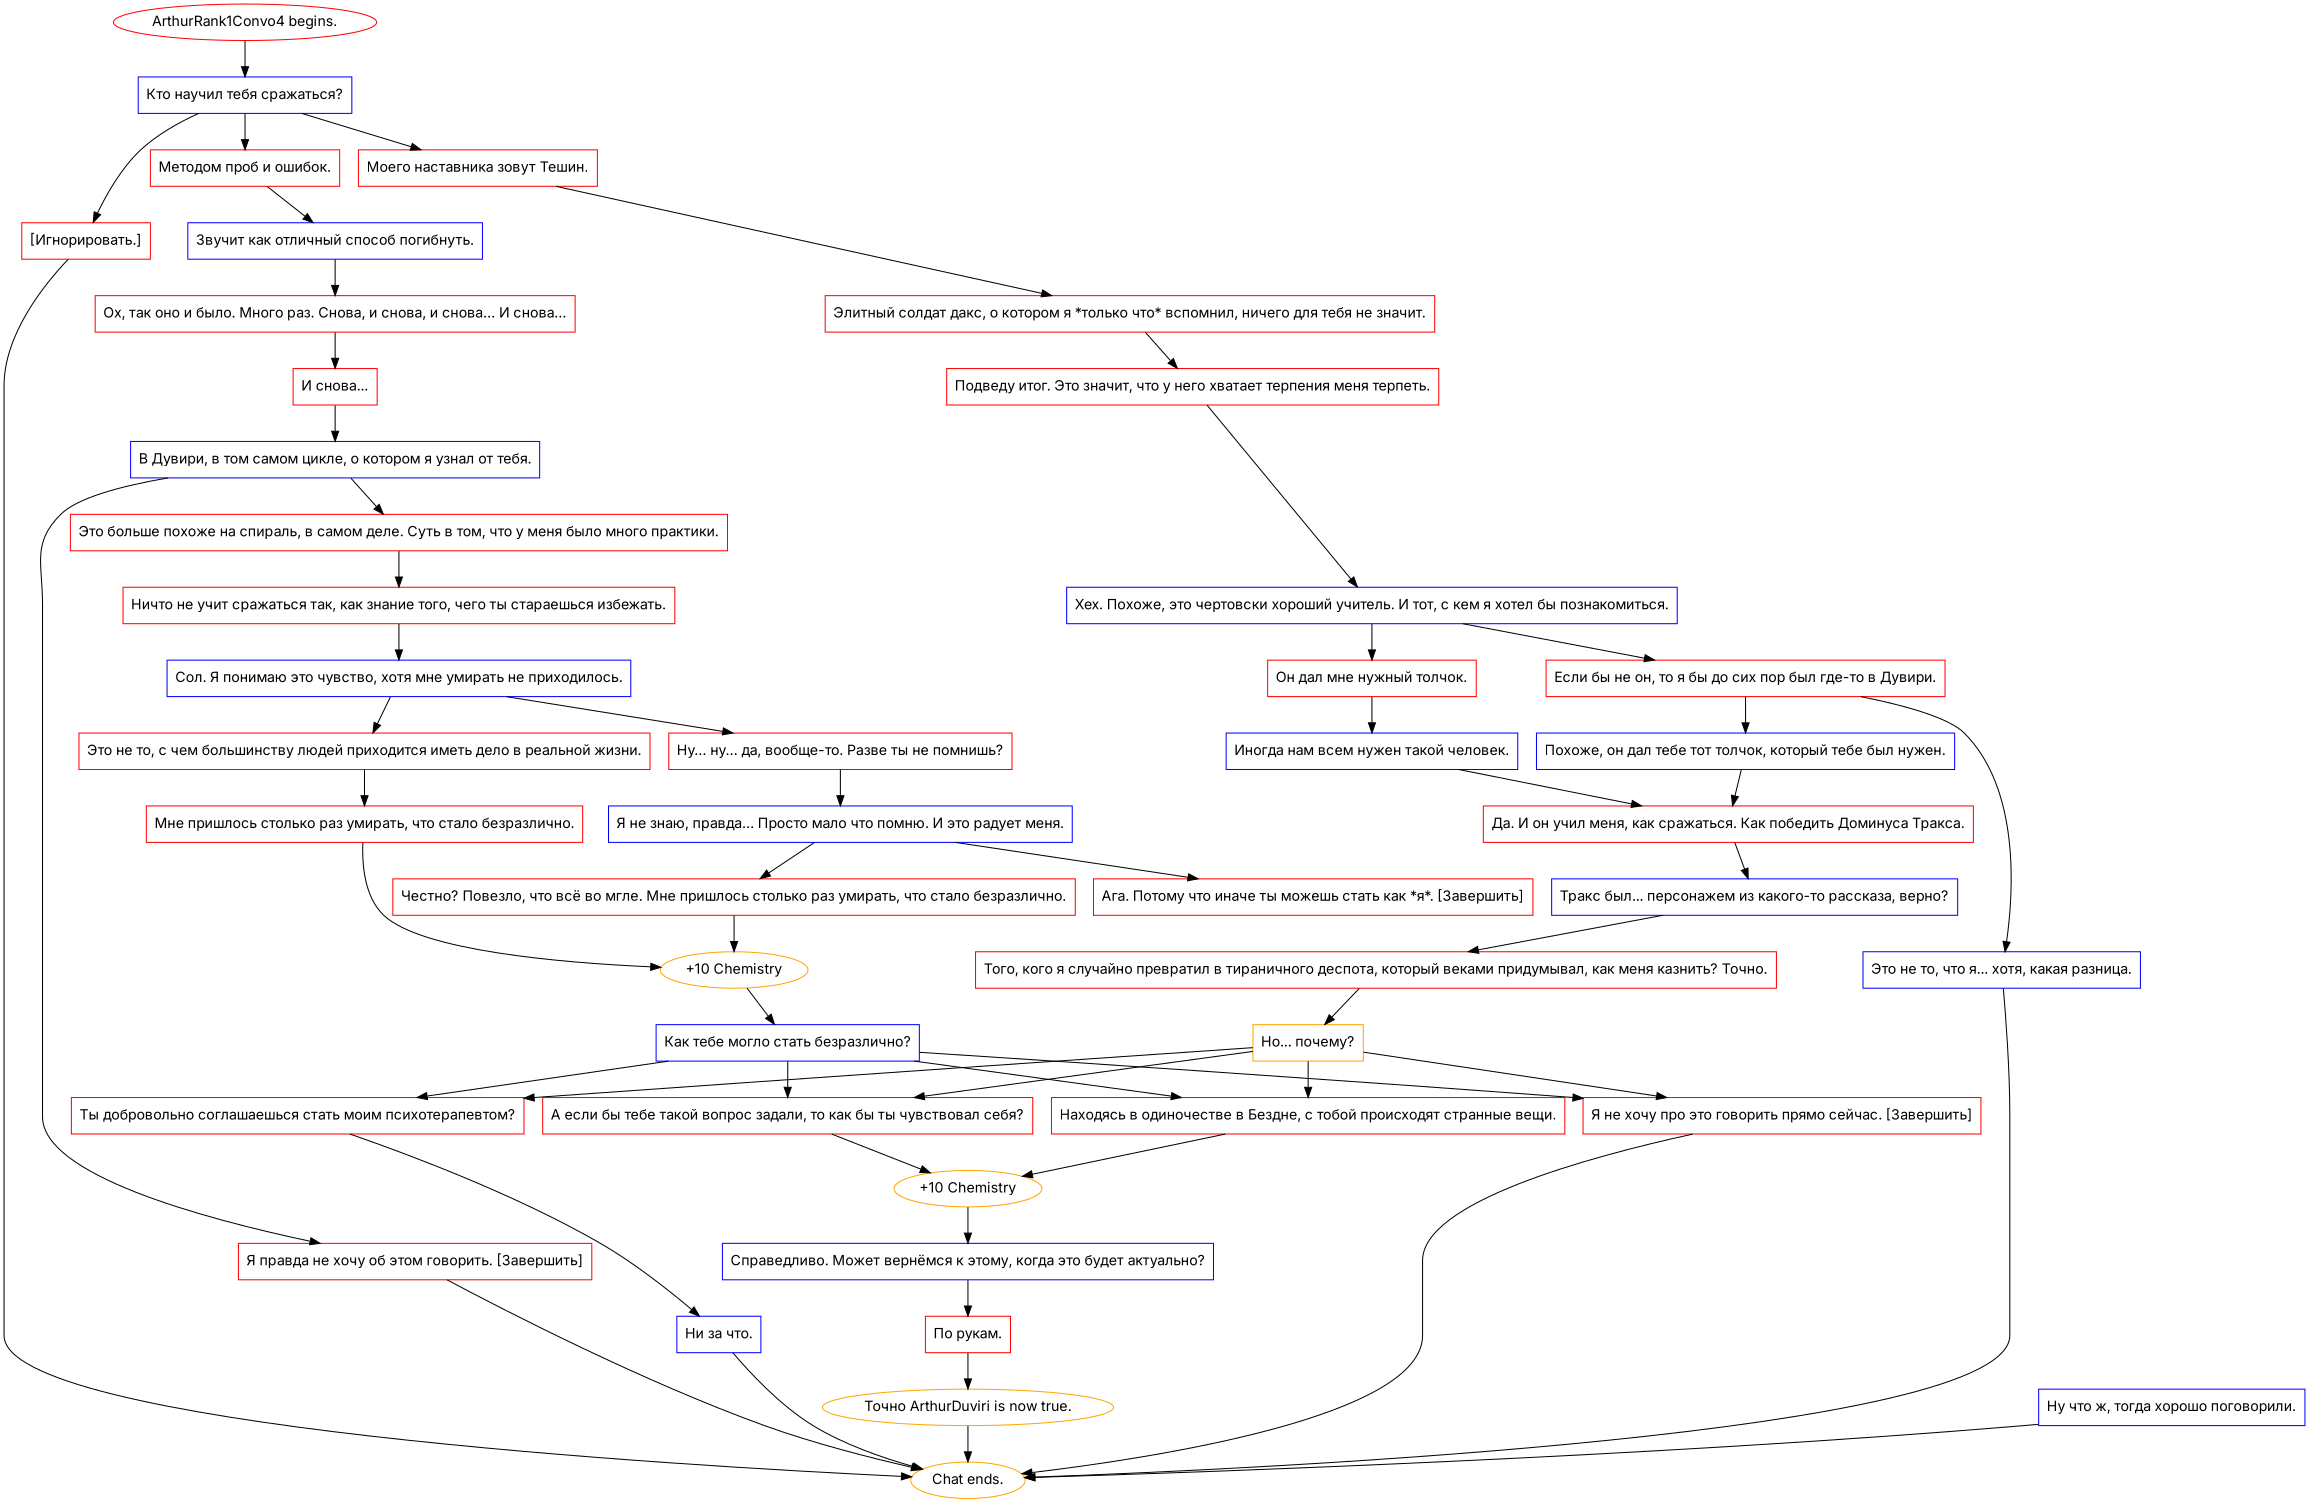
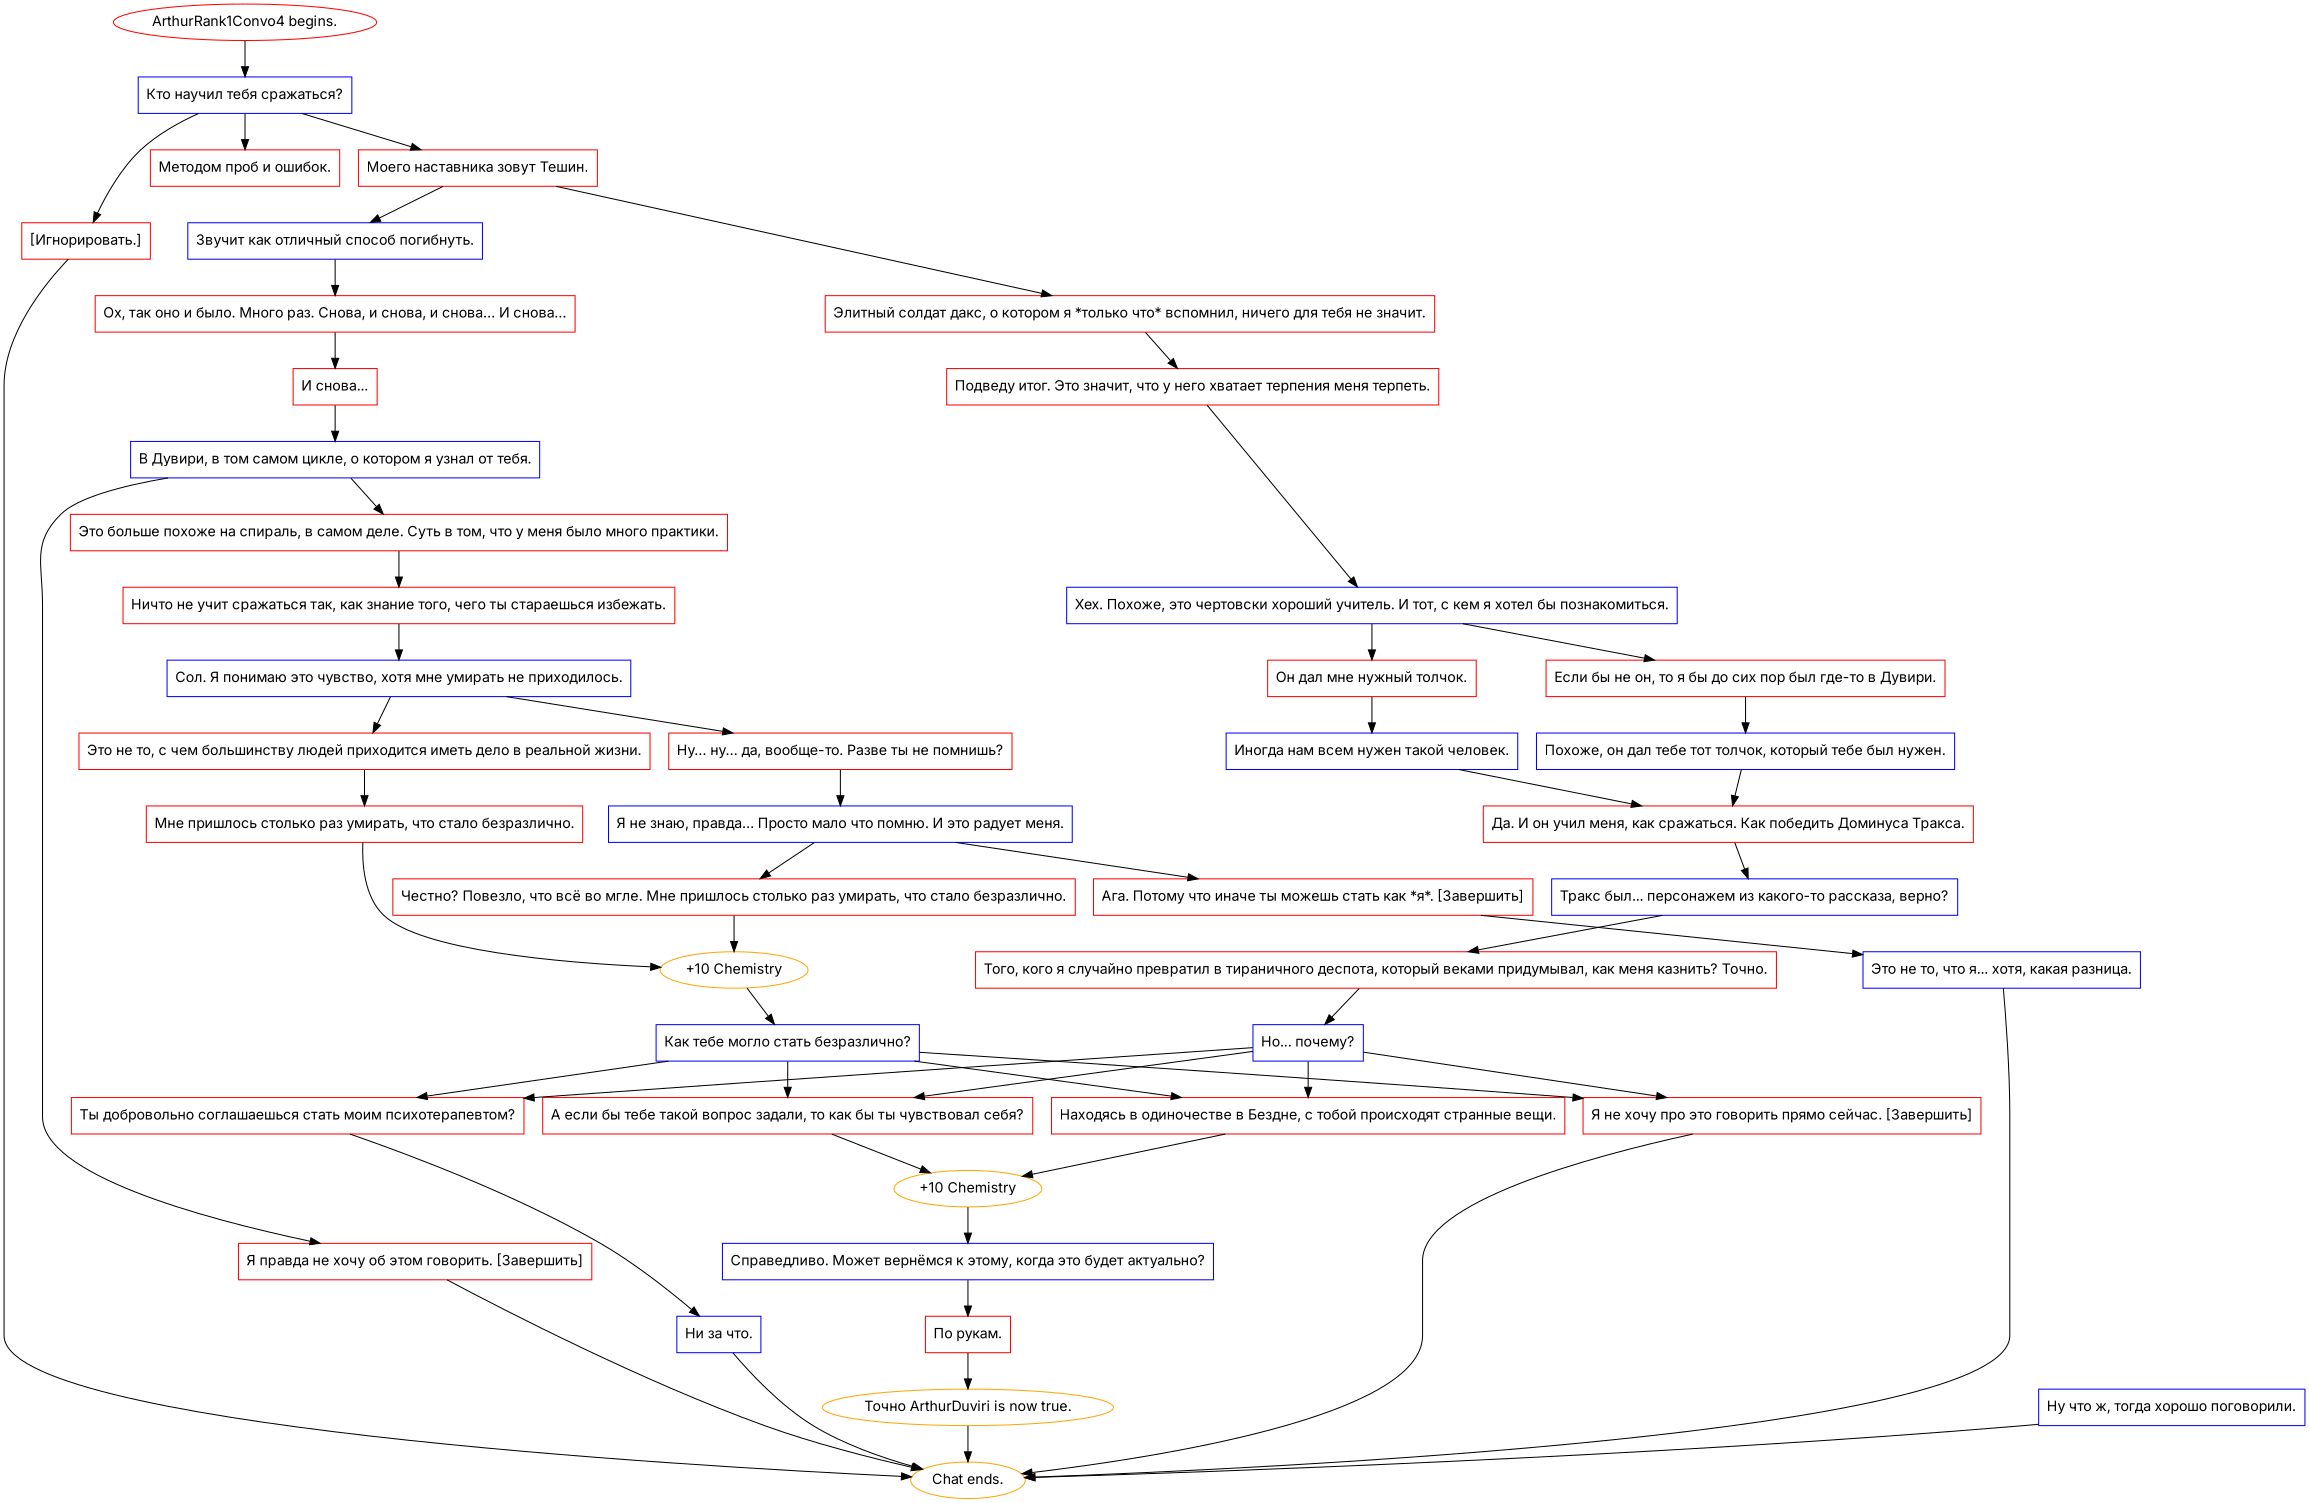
(286, 201) -> (411, 202)
(1994, 779) -> (1667, 934)
(1308, 1043) -> (1308, 1043)
